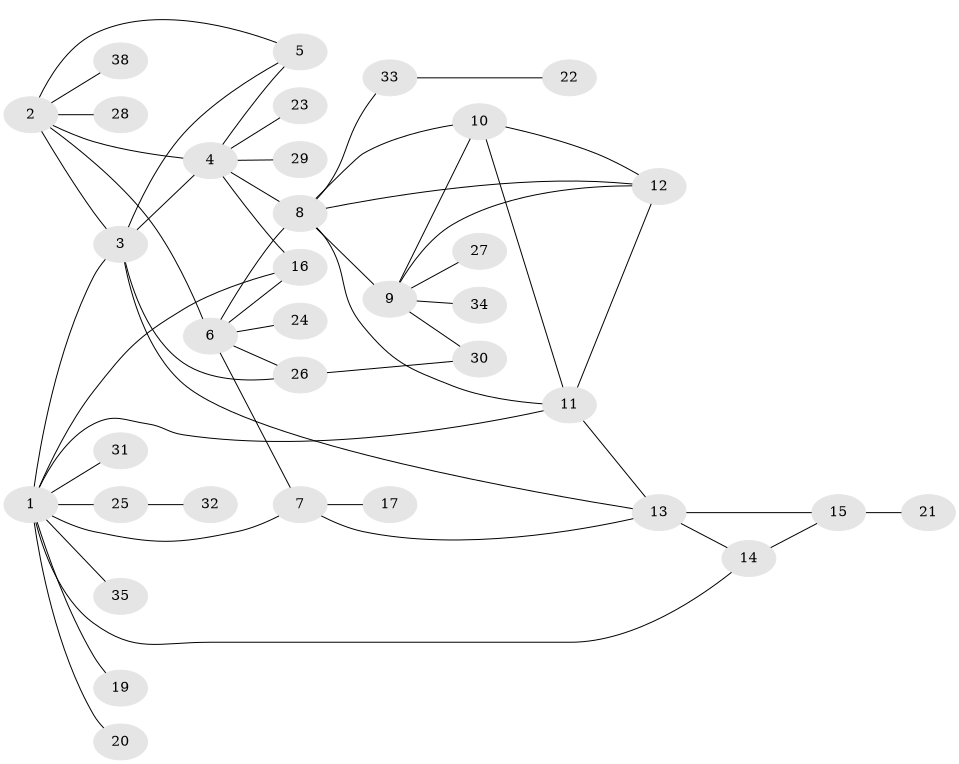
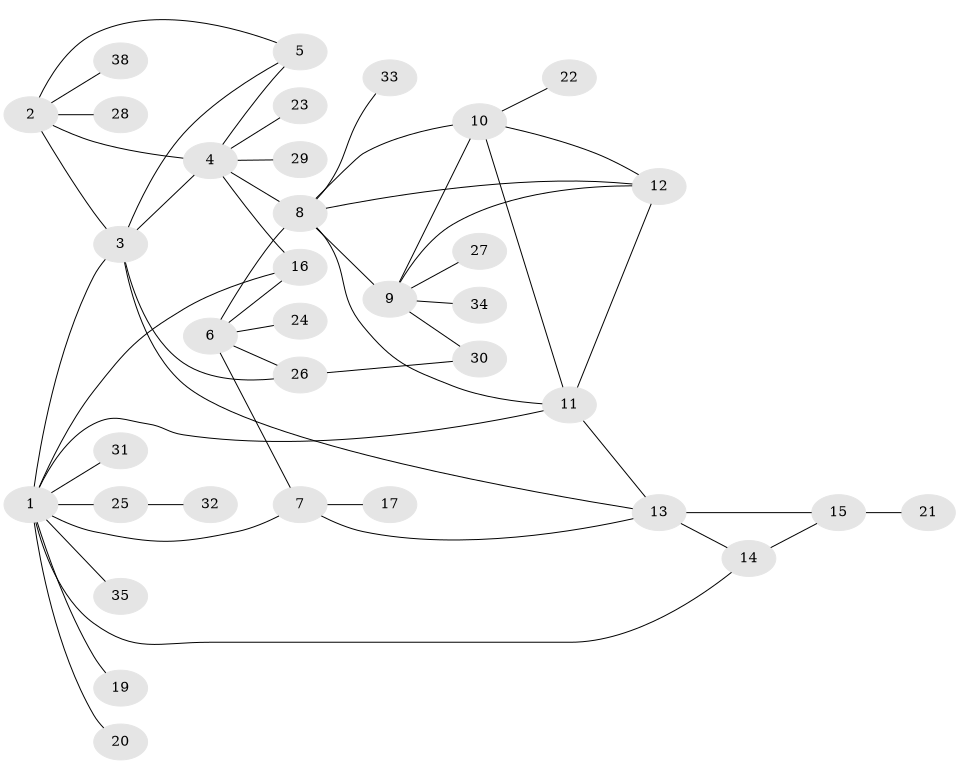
(480, 78) -> (525, 100)
(130, 197) -> none
